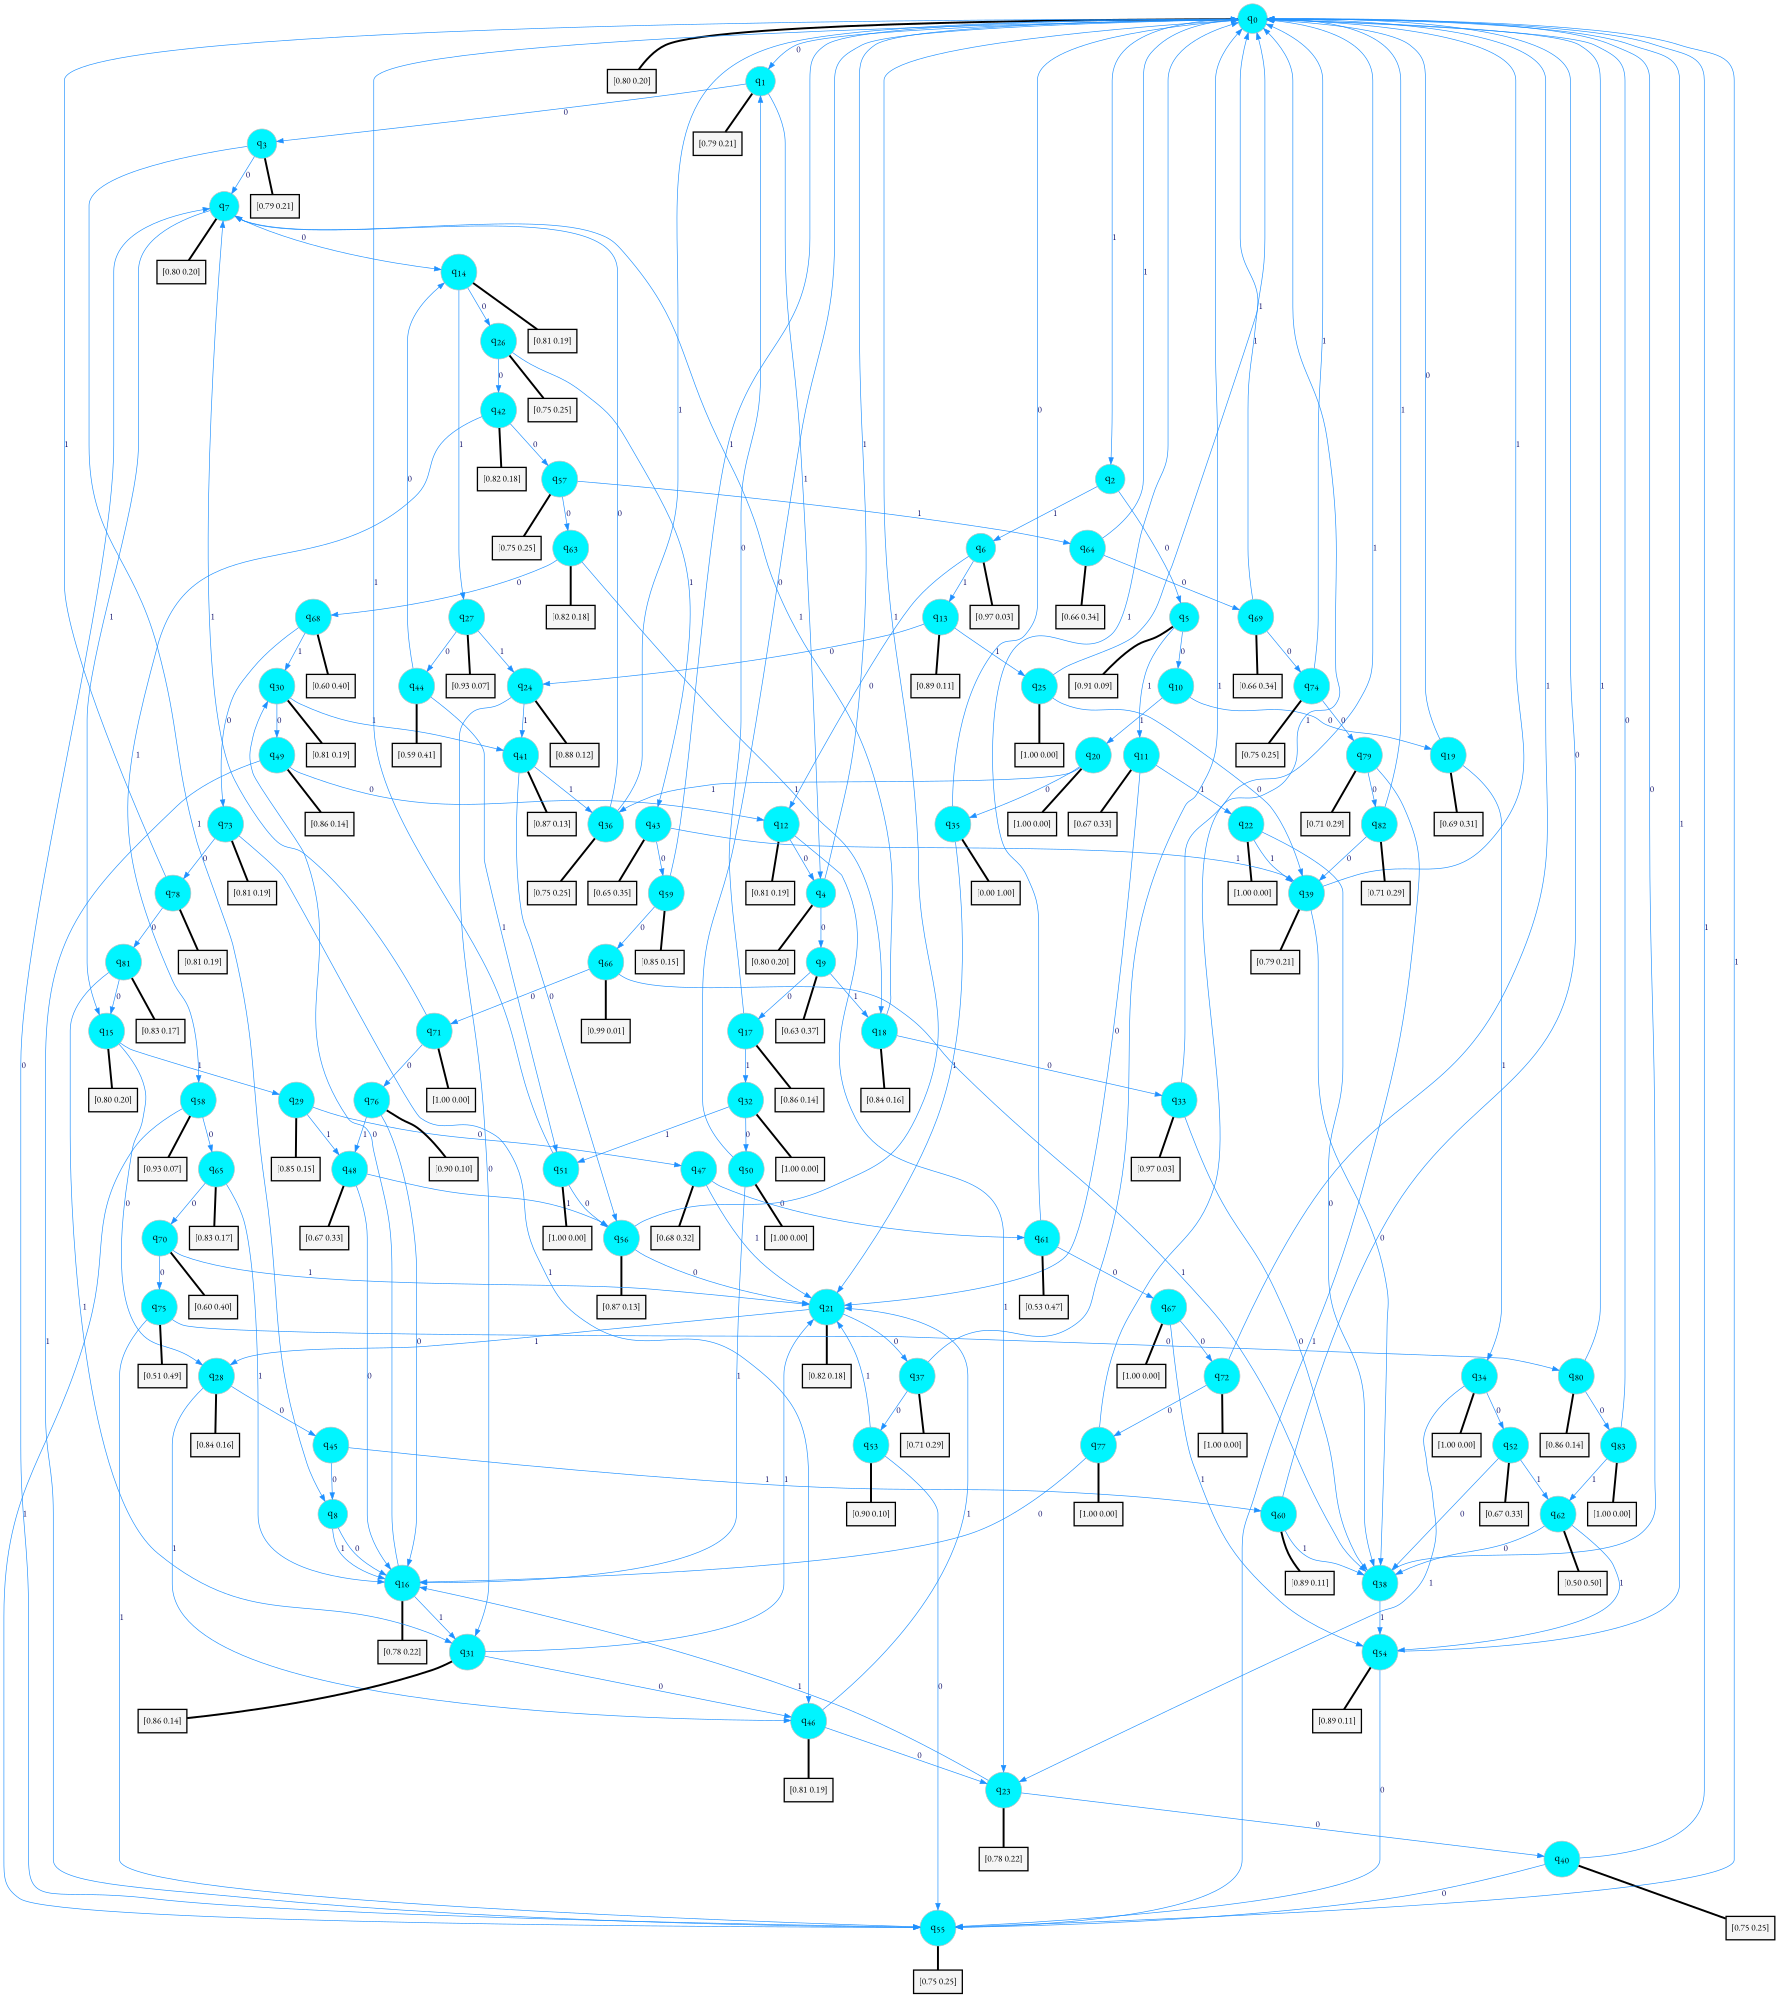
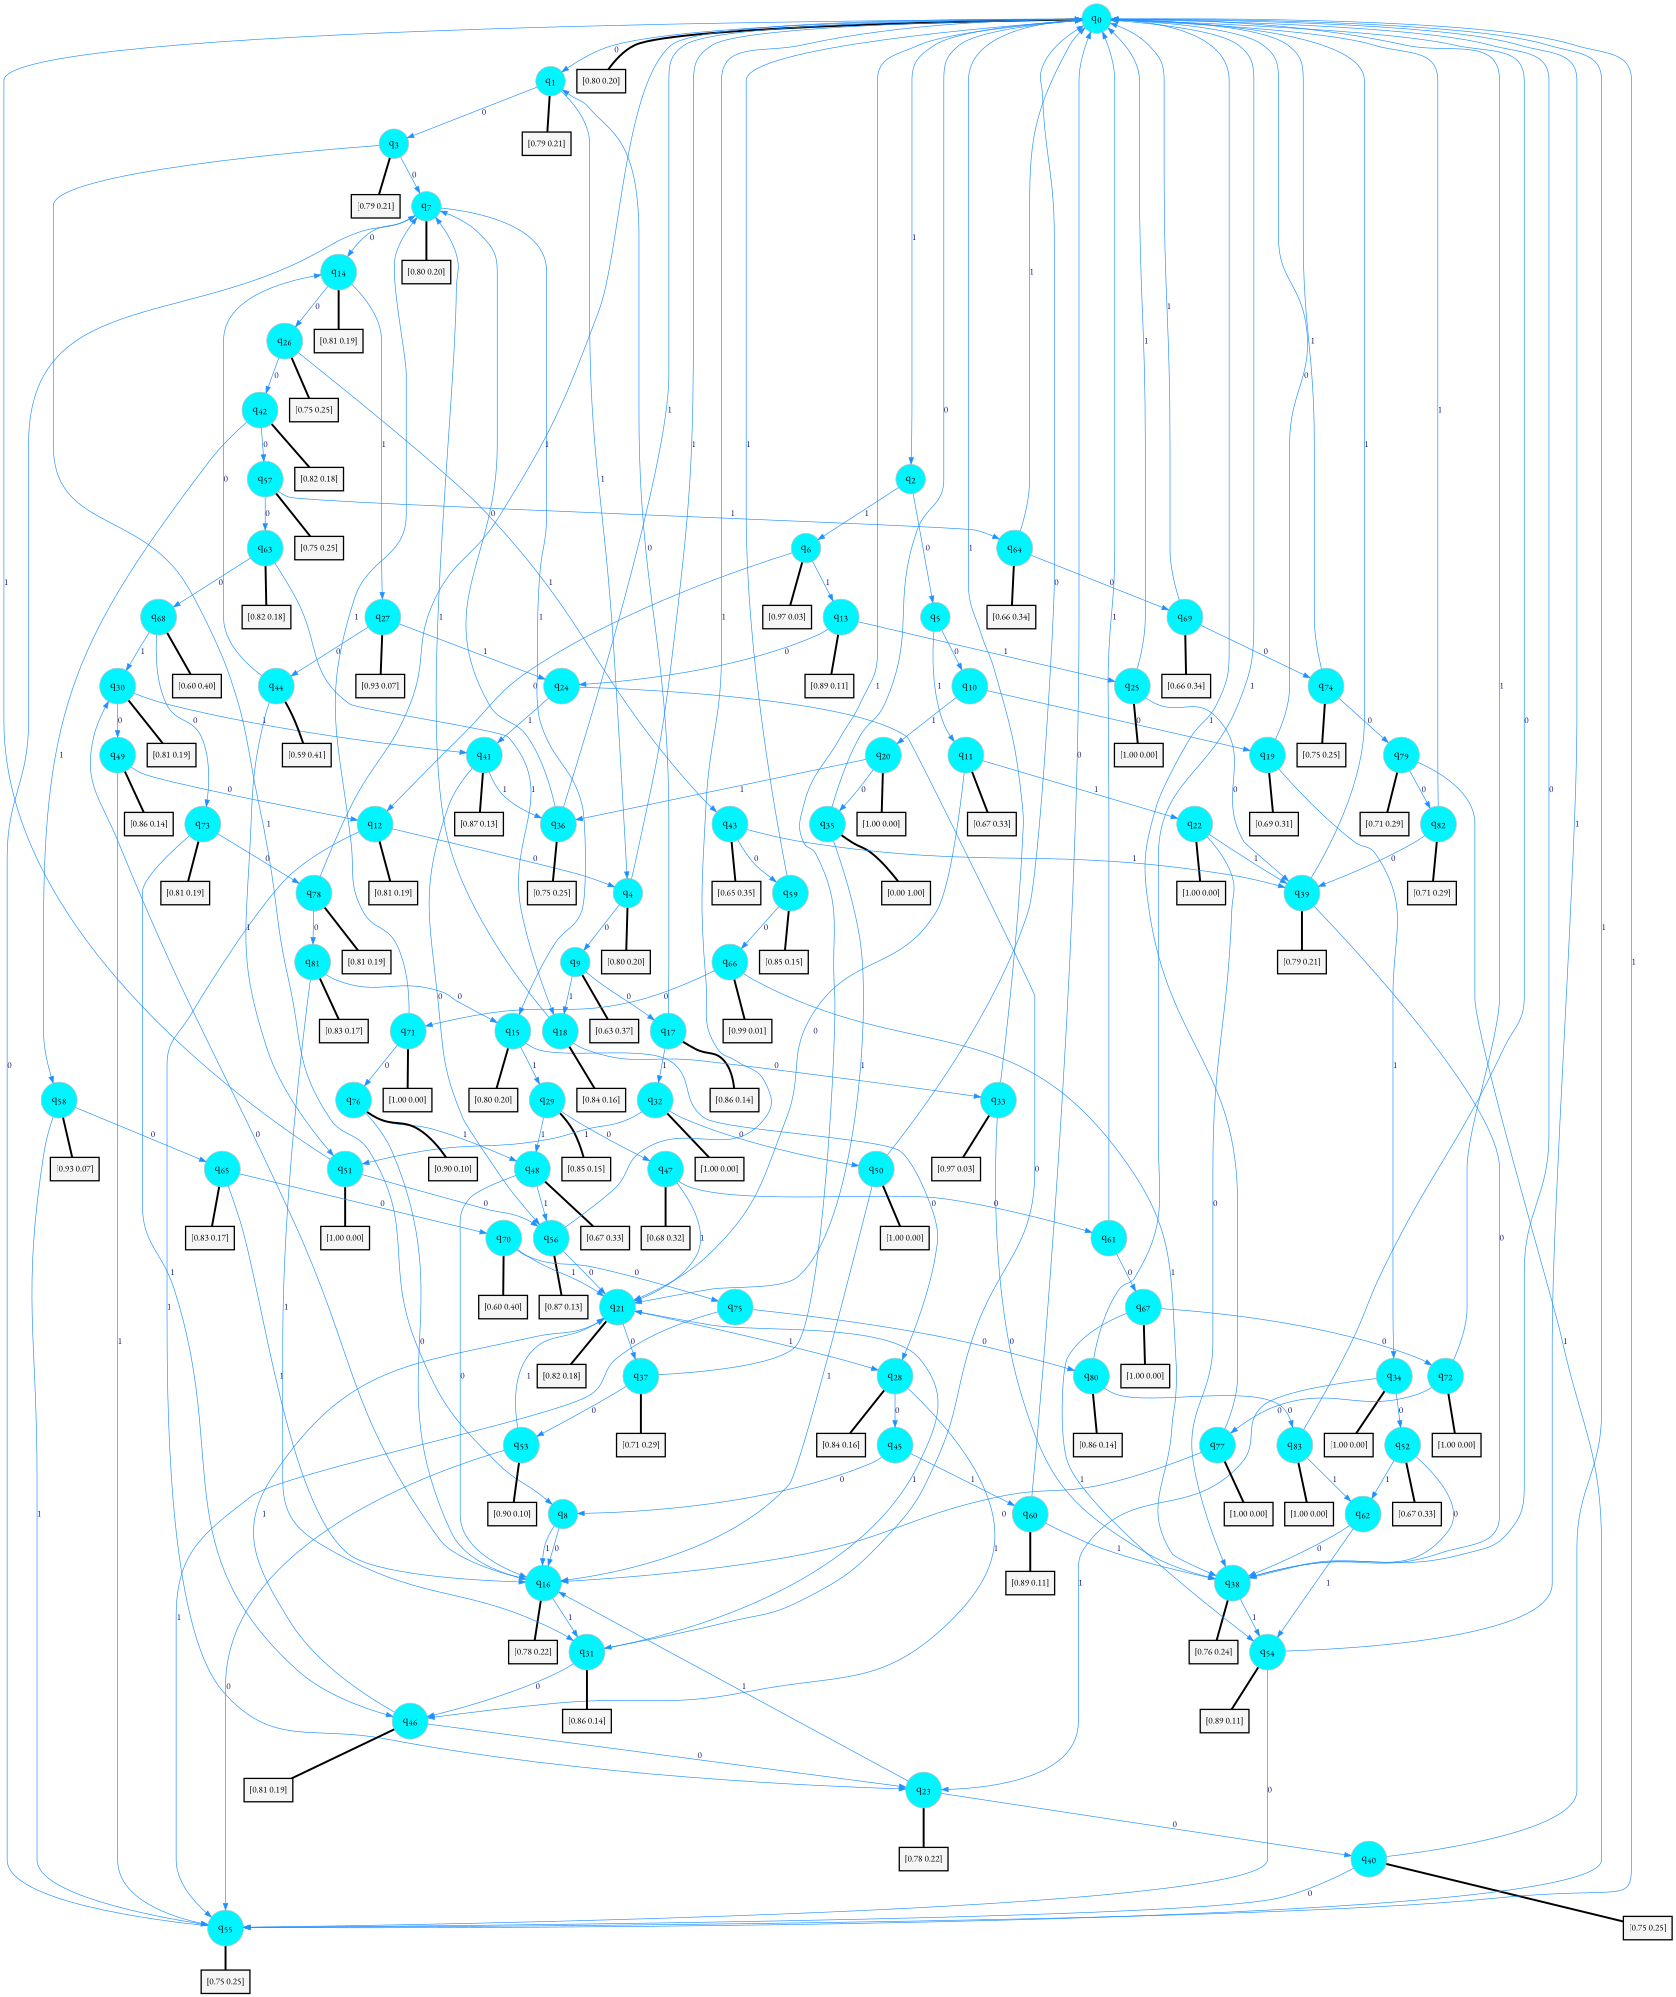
(1093, 686) -> none
(575, 755) -> none
(1044, 1307) -> none
(162, 1376) -> none
(1583, 1583) -> none
none -> (1214, 1652)
